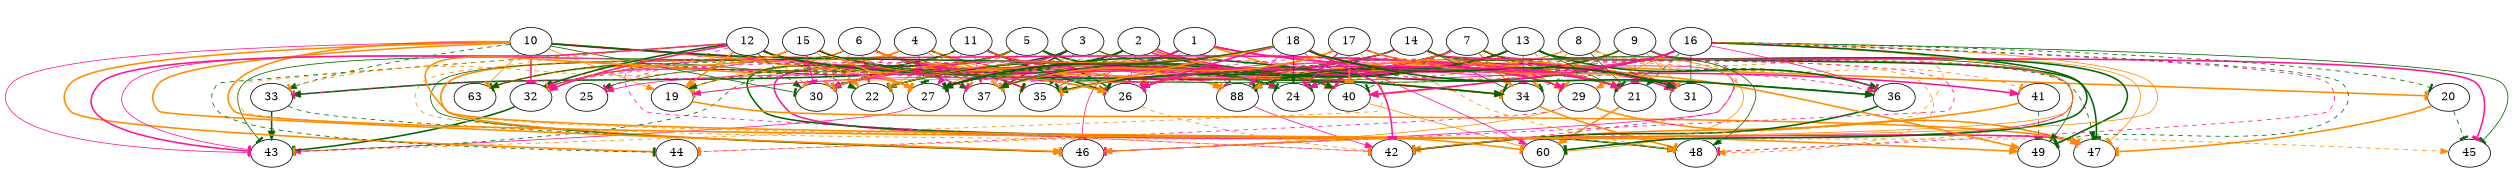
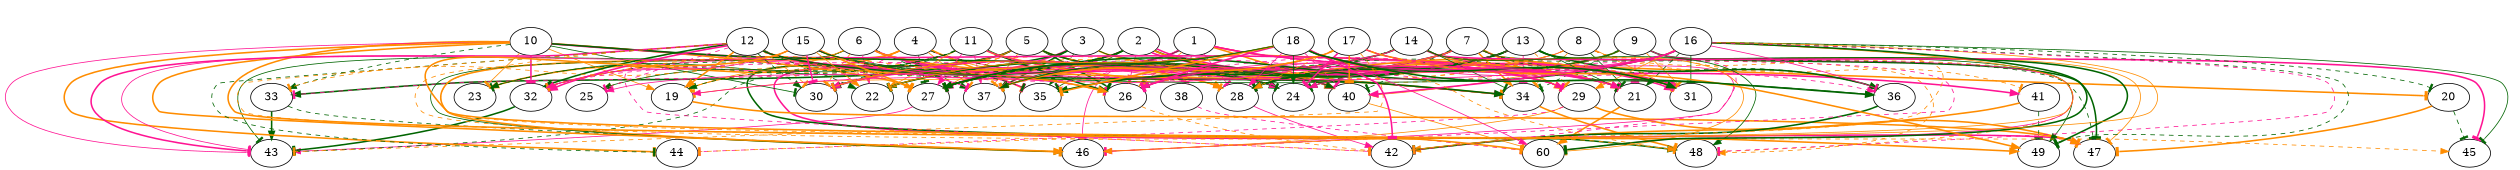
(1777, 61) -> (1777, 61)
(475, 97) -> (475, 97)
none -> (1182, 97)
(1237, 97) -> (1237, 97)
